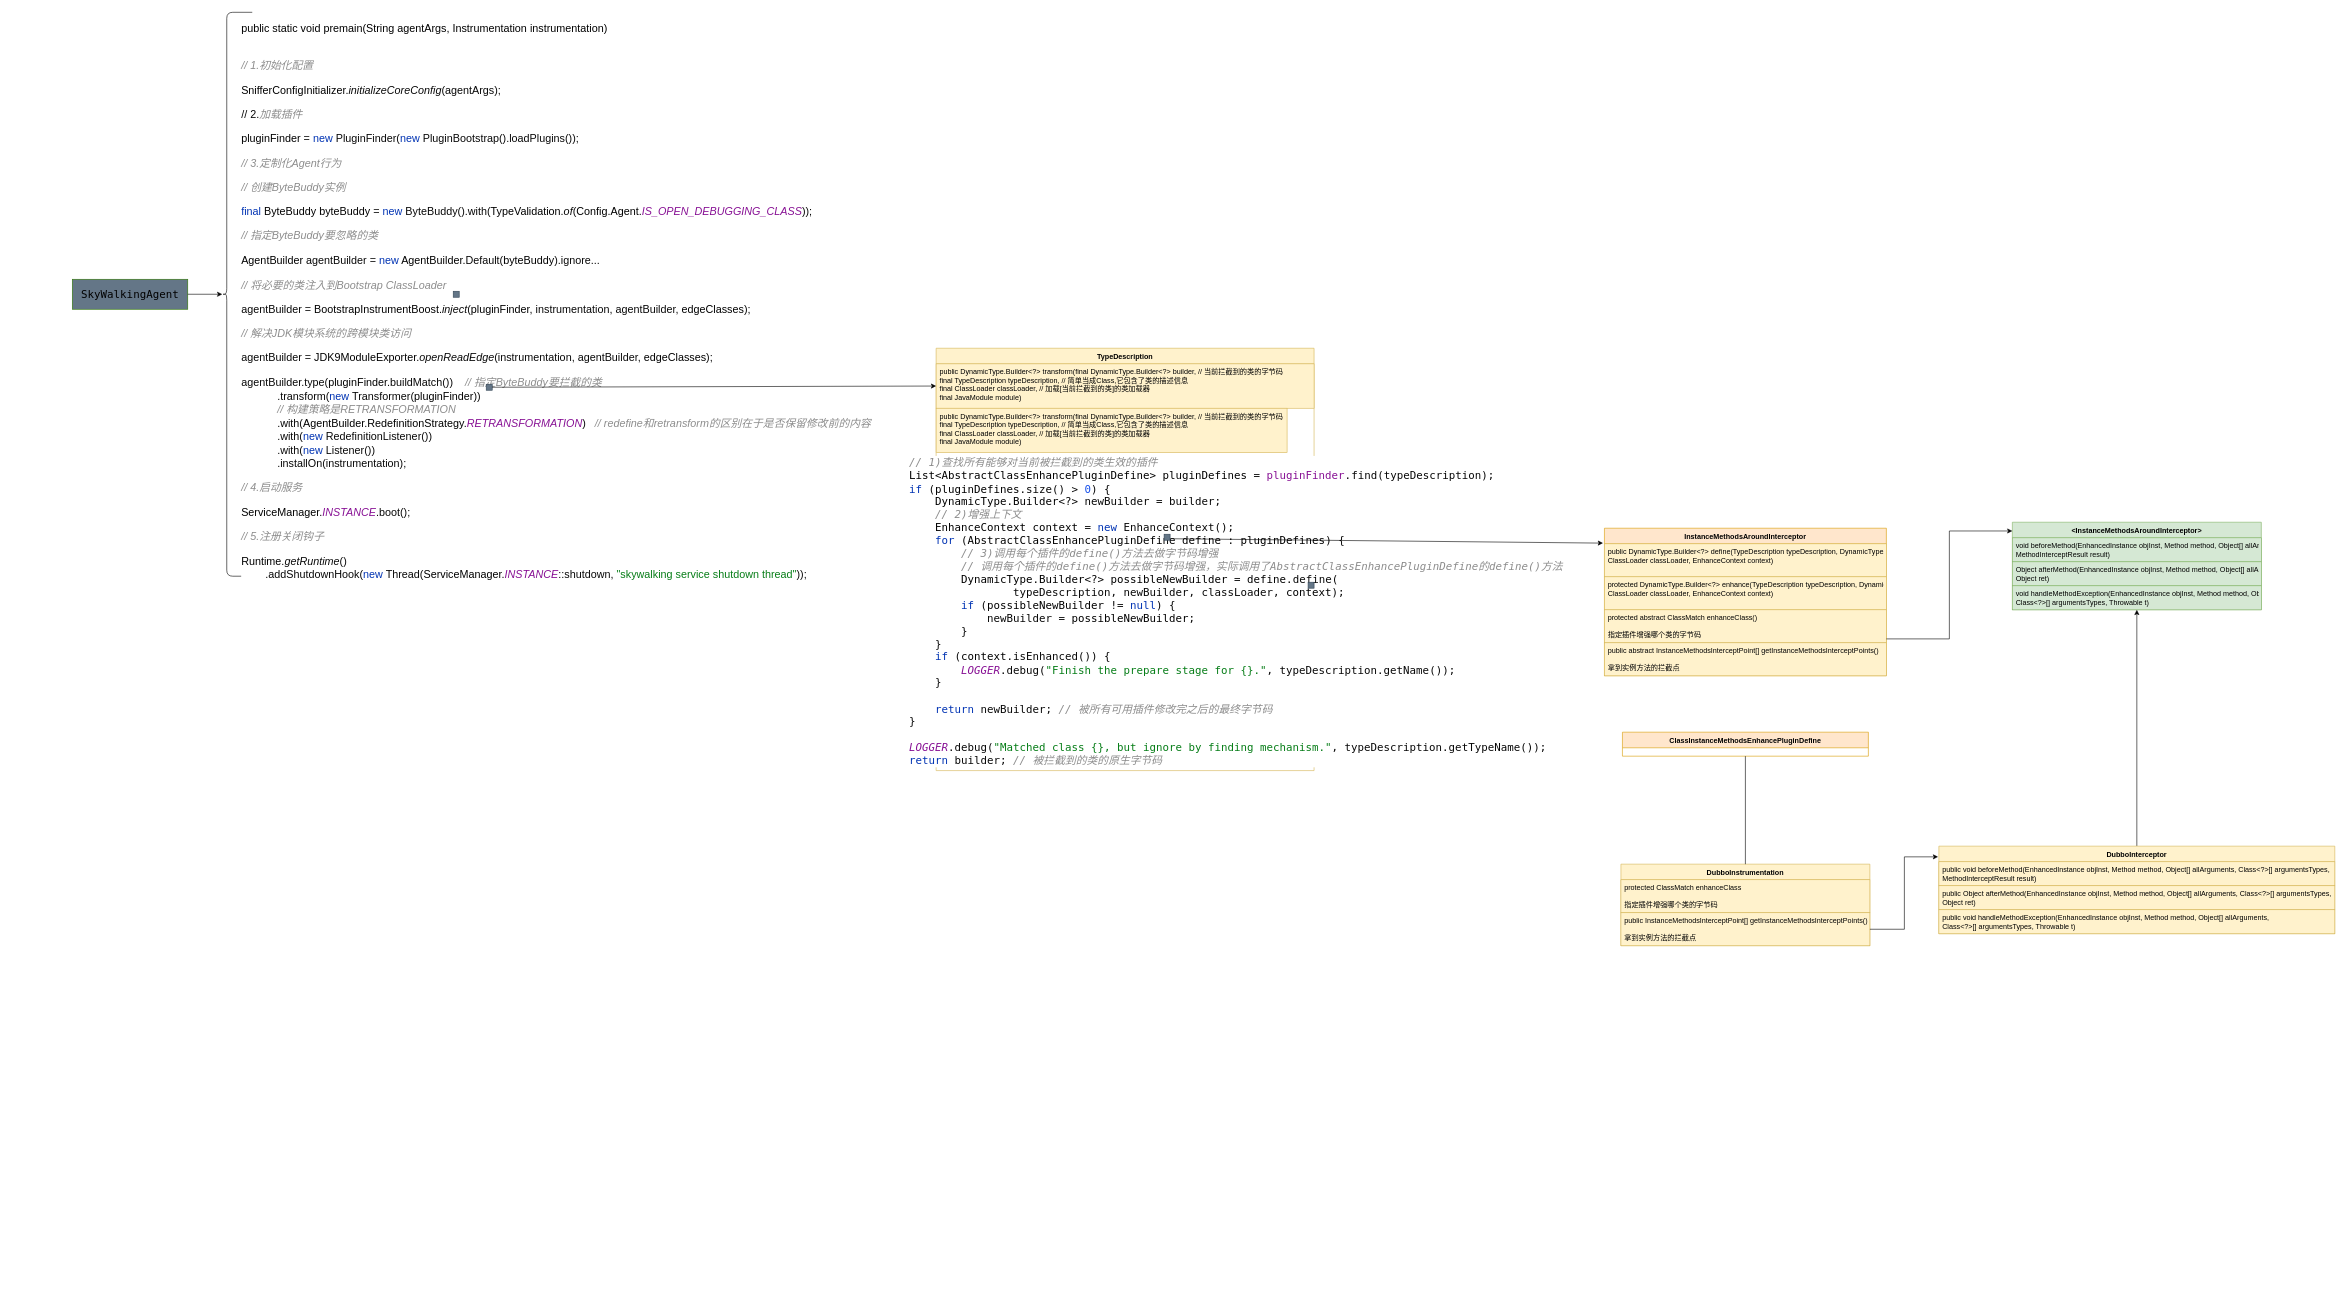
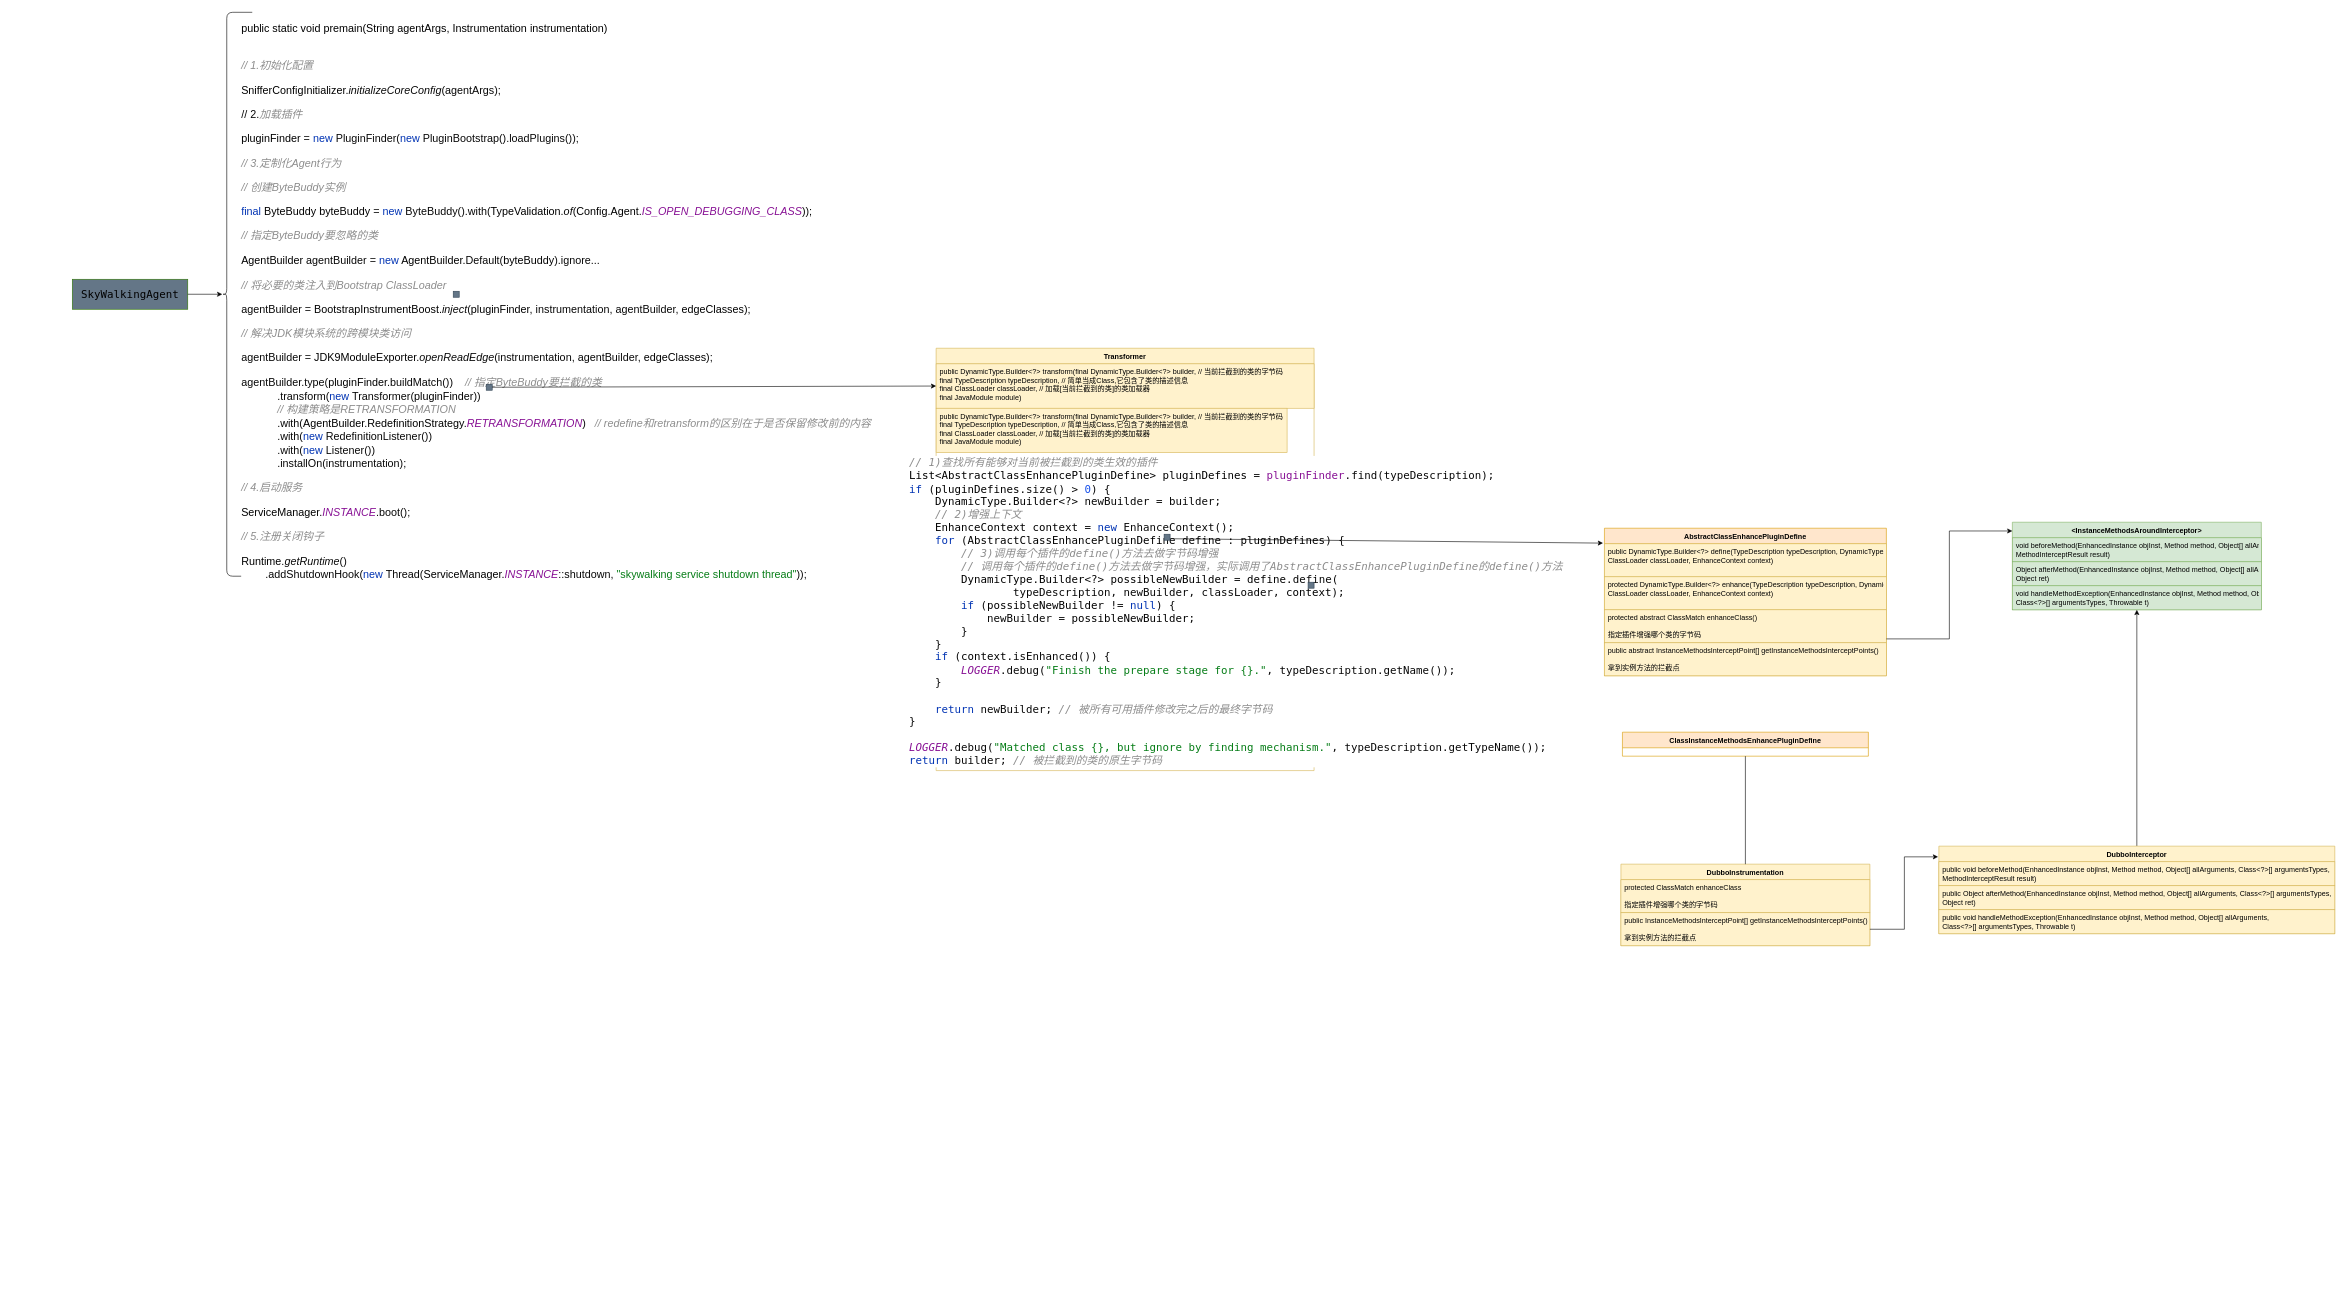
(1125, 356) -> (1125, 356)
(1745, 536) -> (1745, 536)
